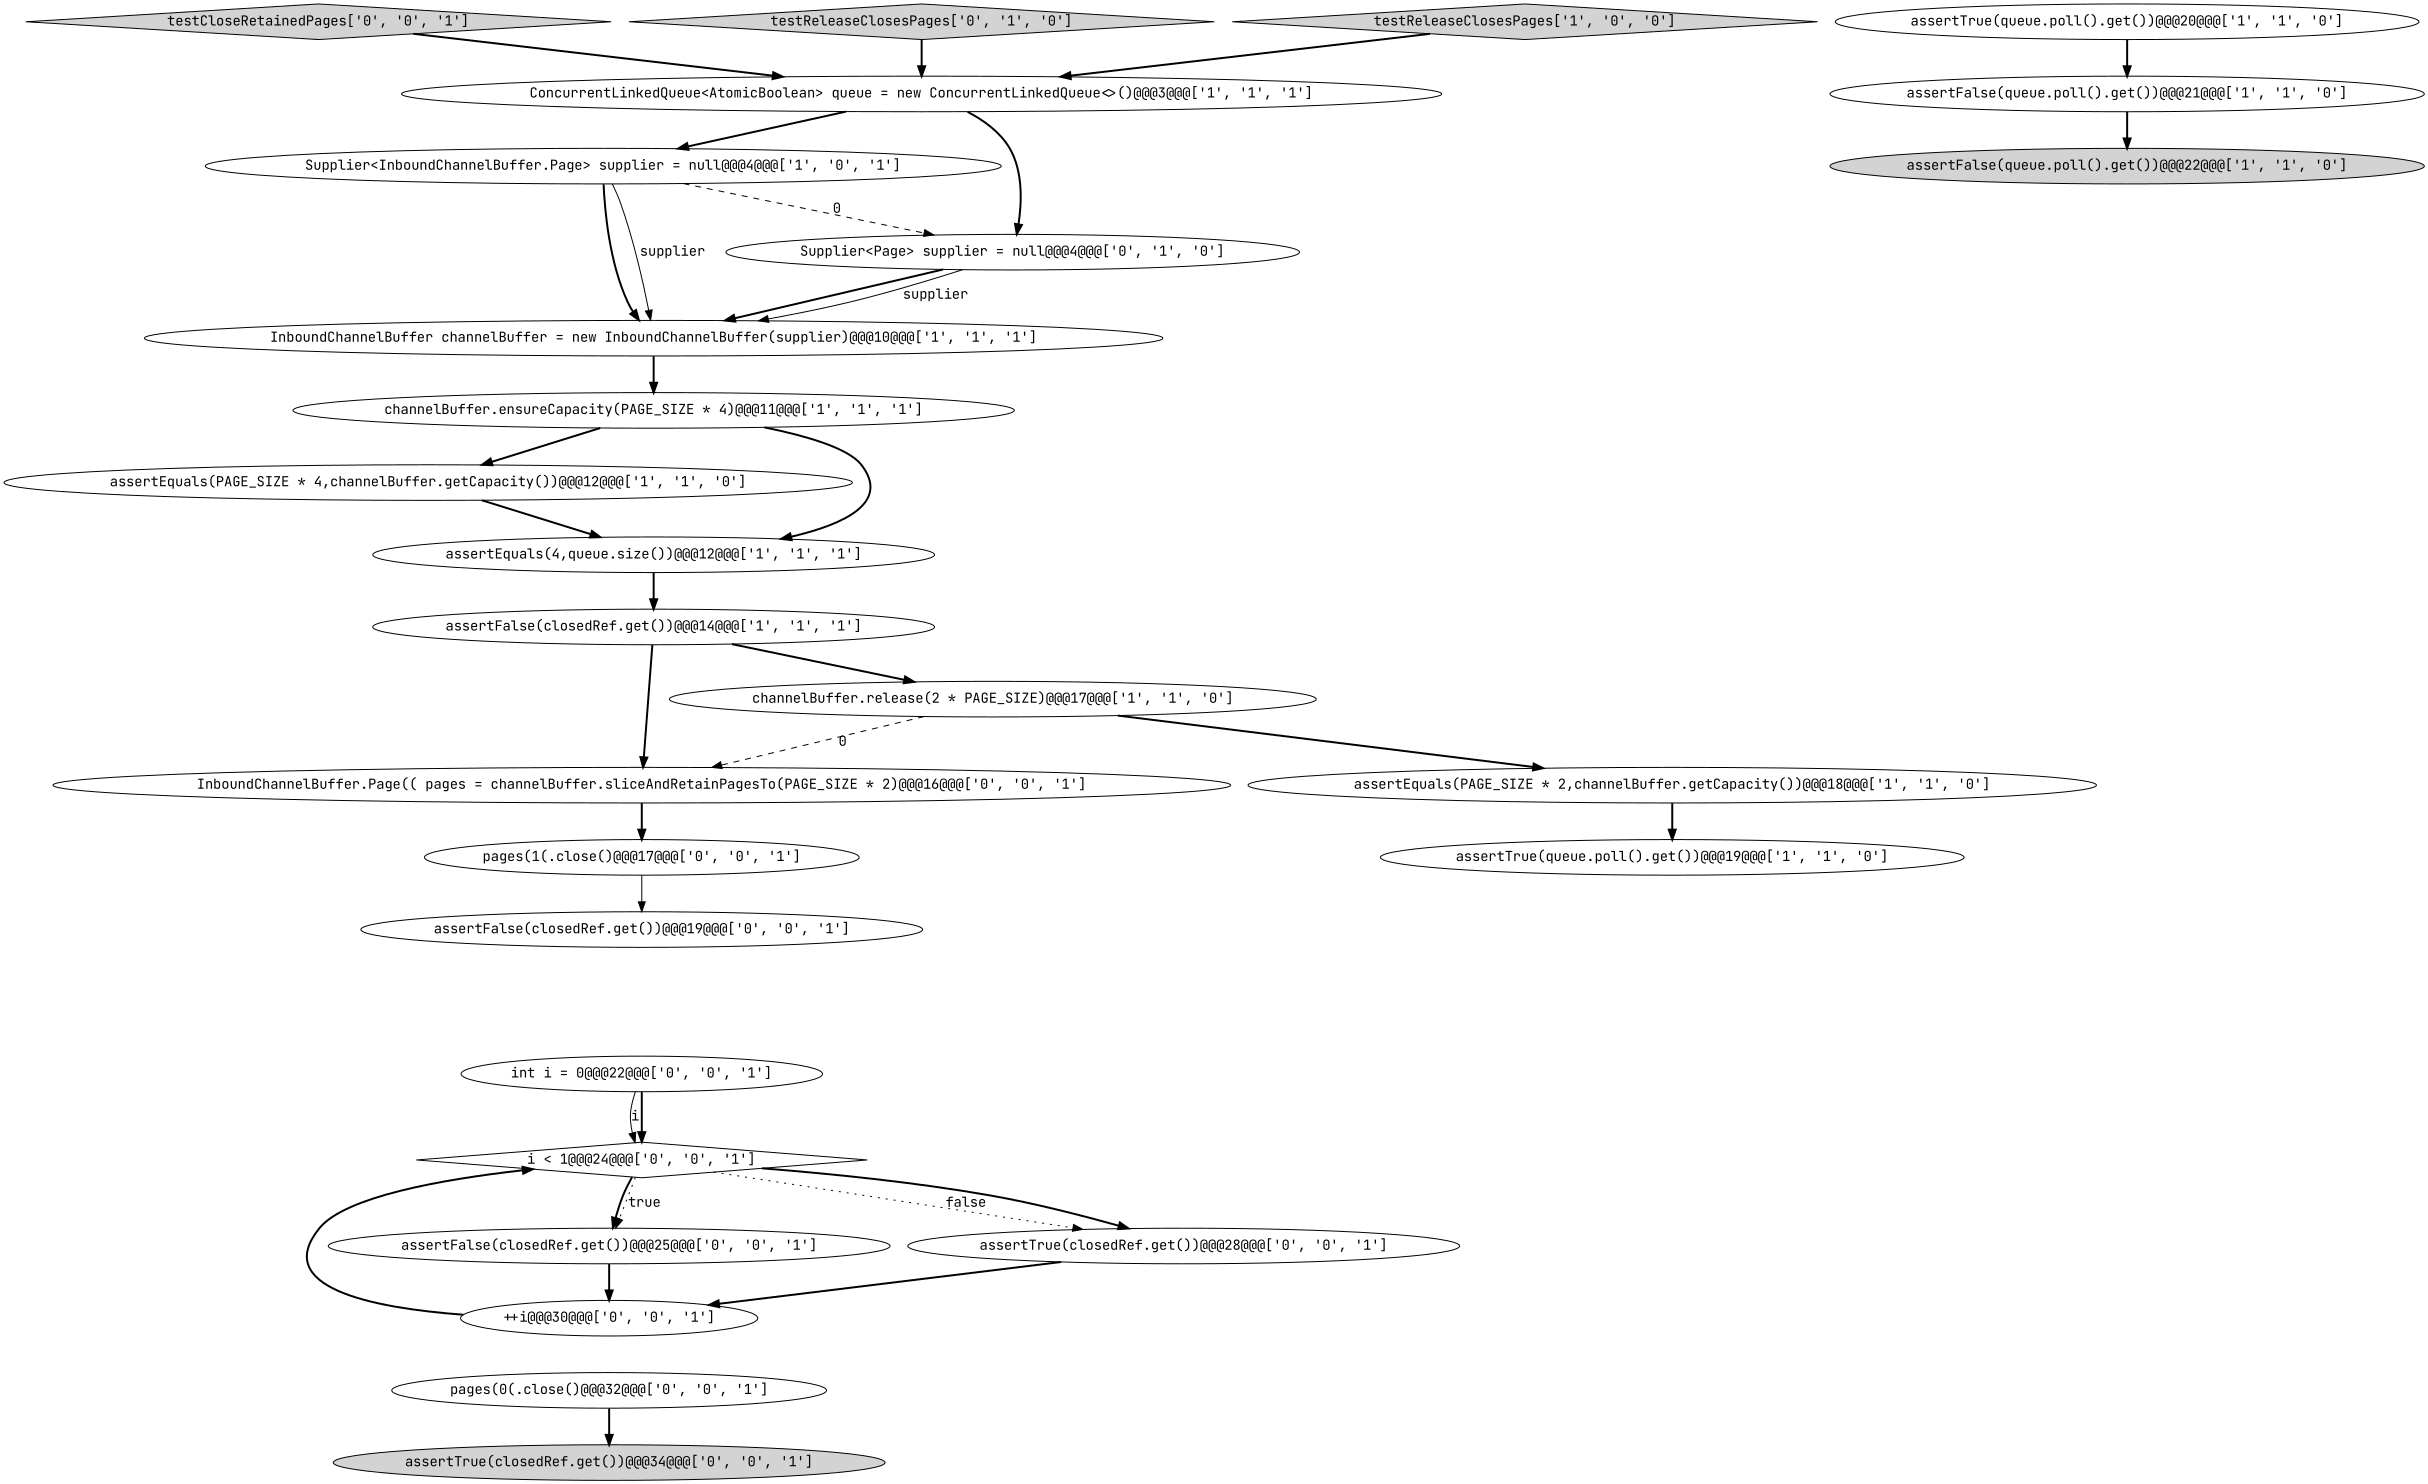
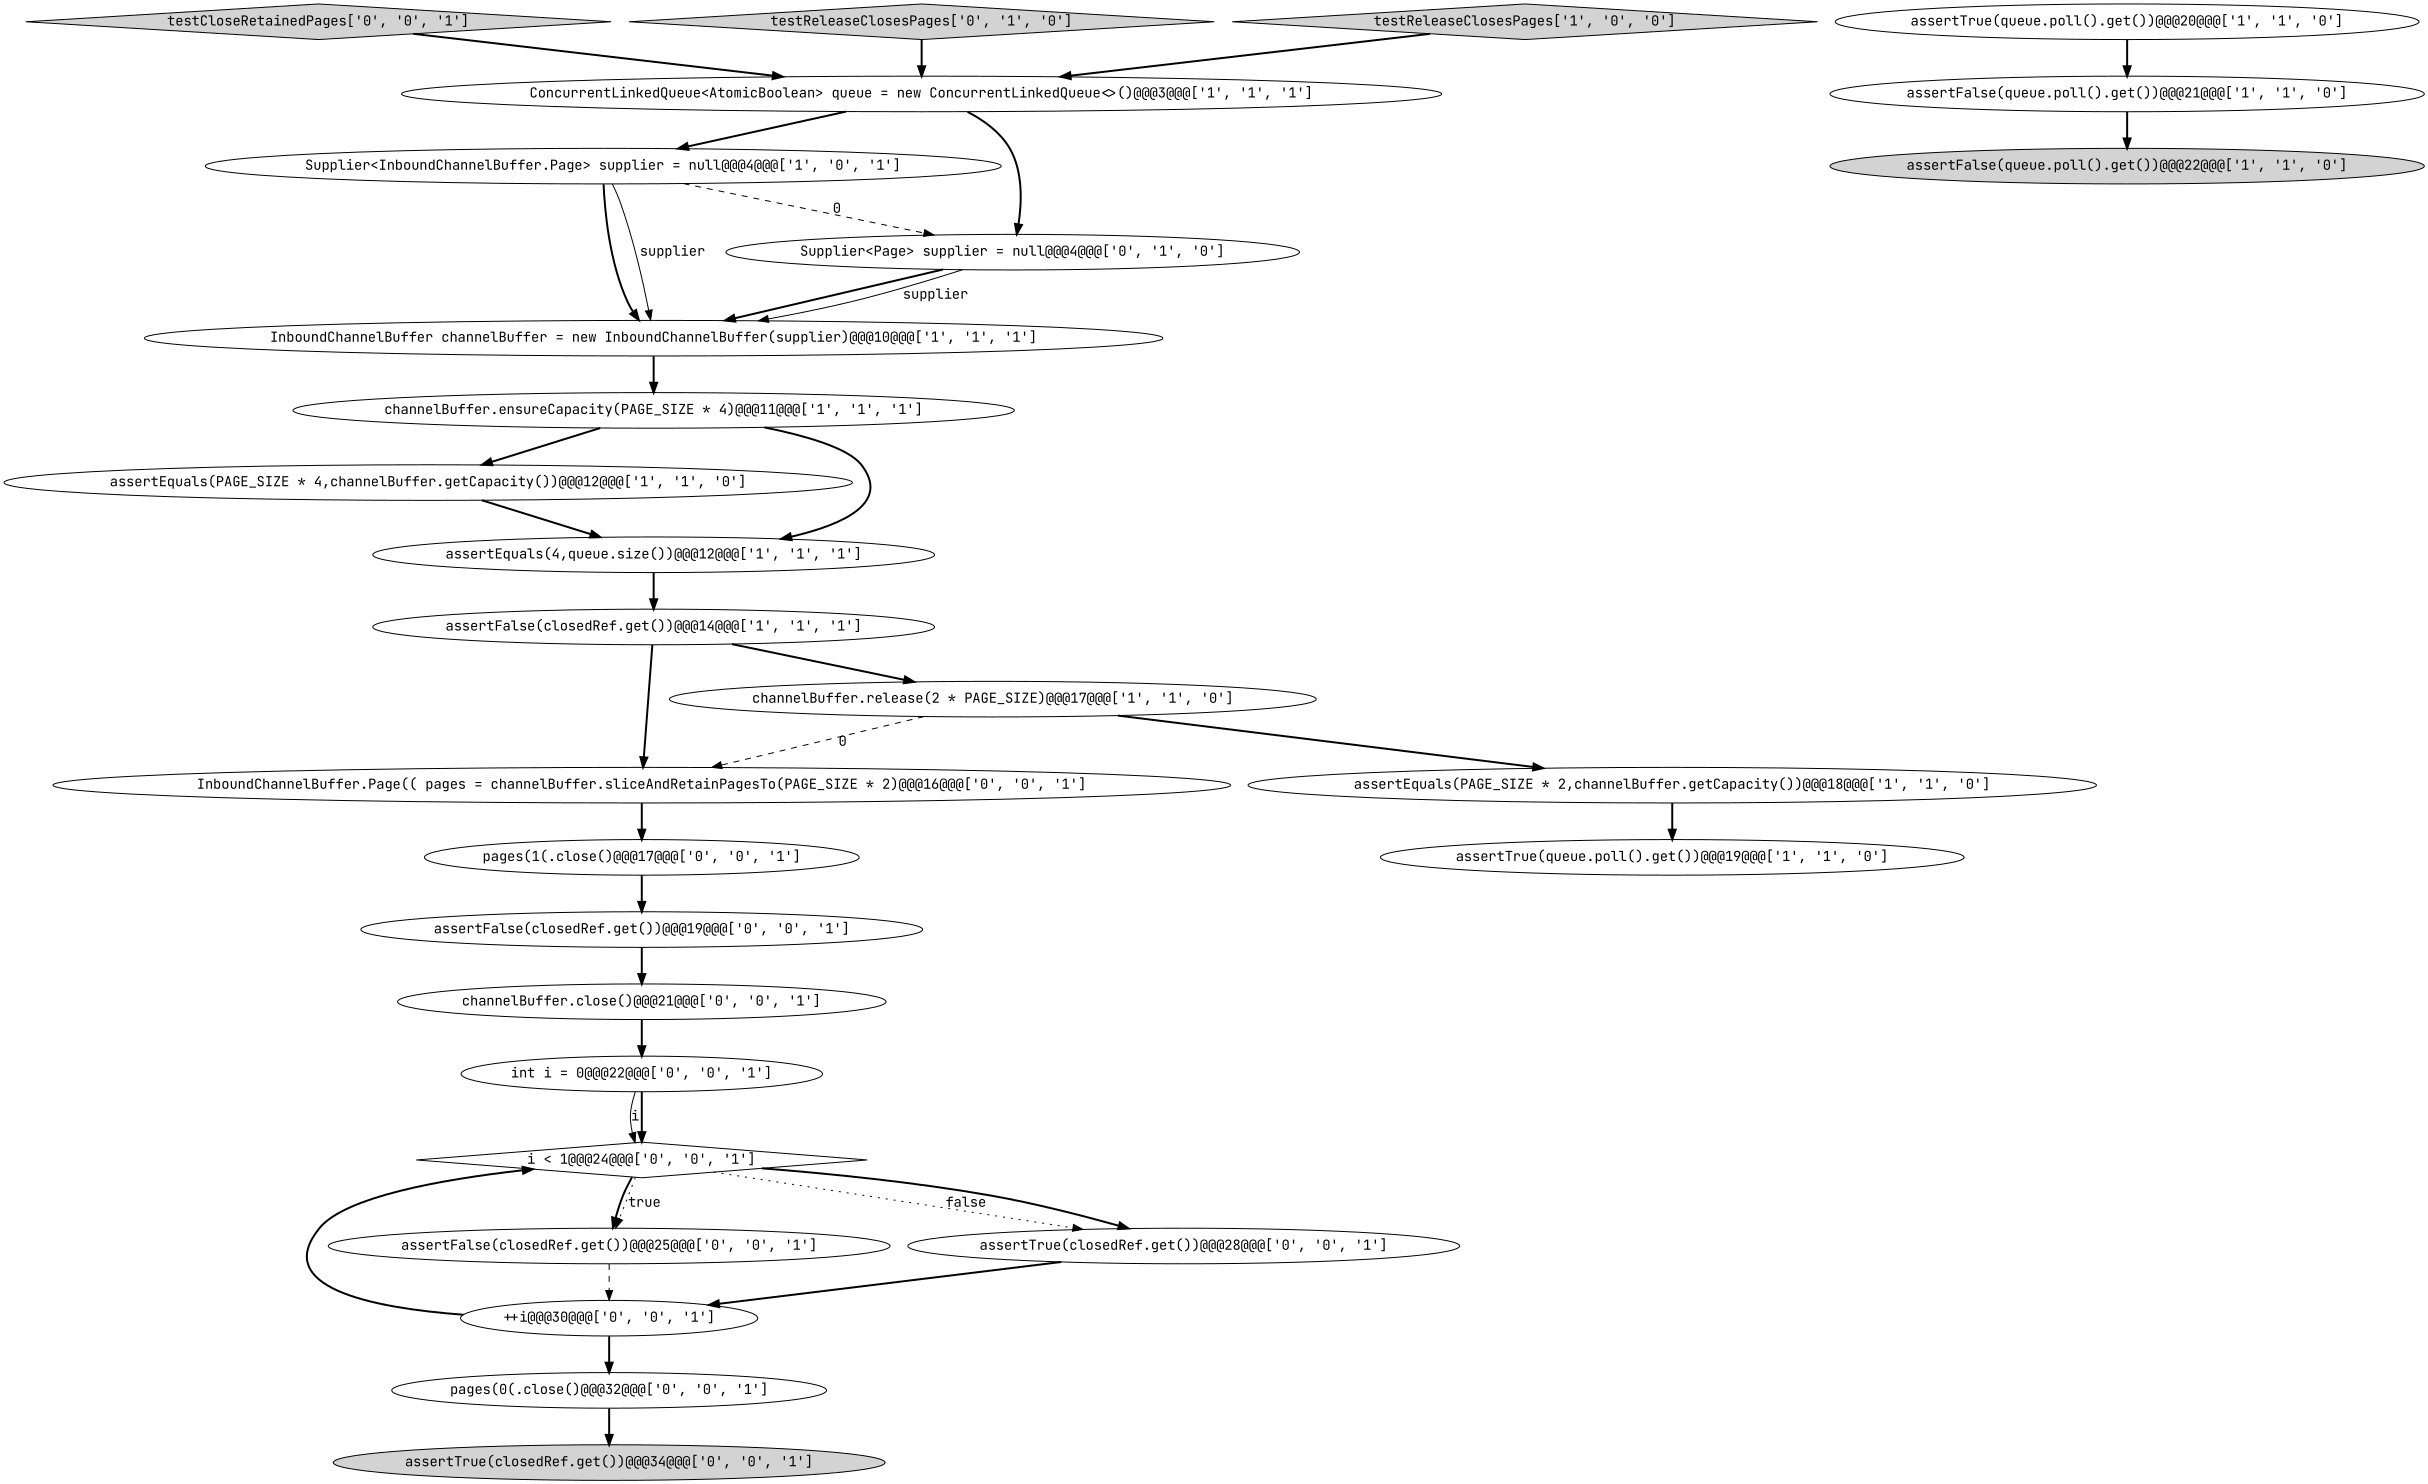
(642, 889) -> (642, 889)
none -> (642, 1002)
(609, 1277) -> (609, 1277)
none -> (609, 1349)
